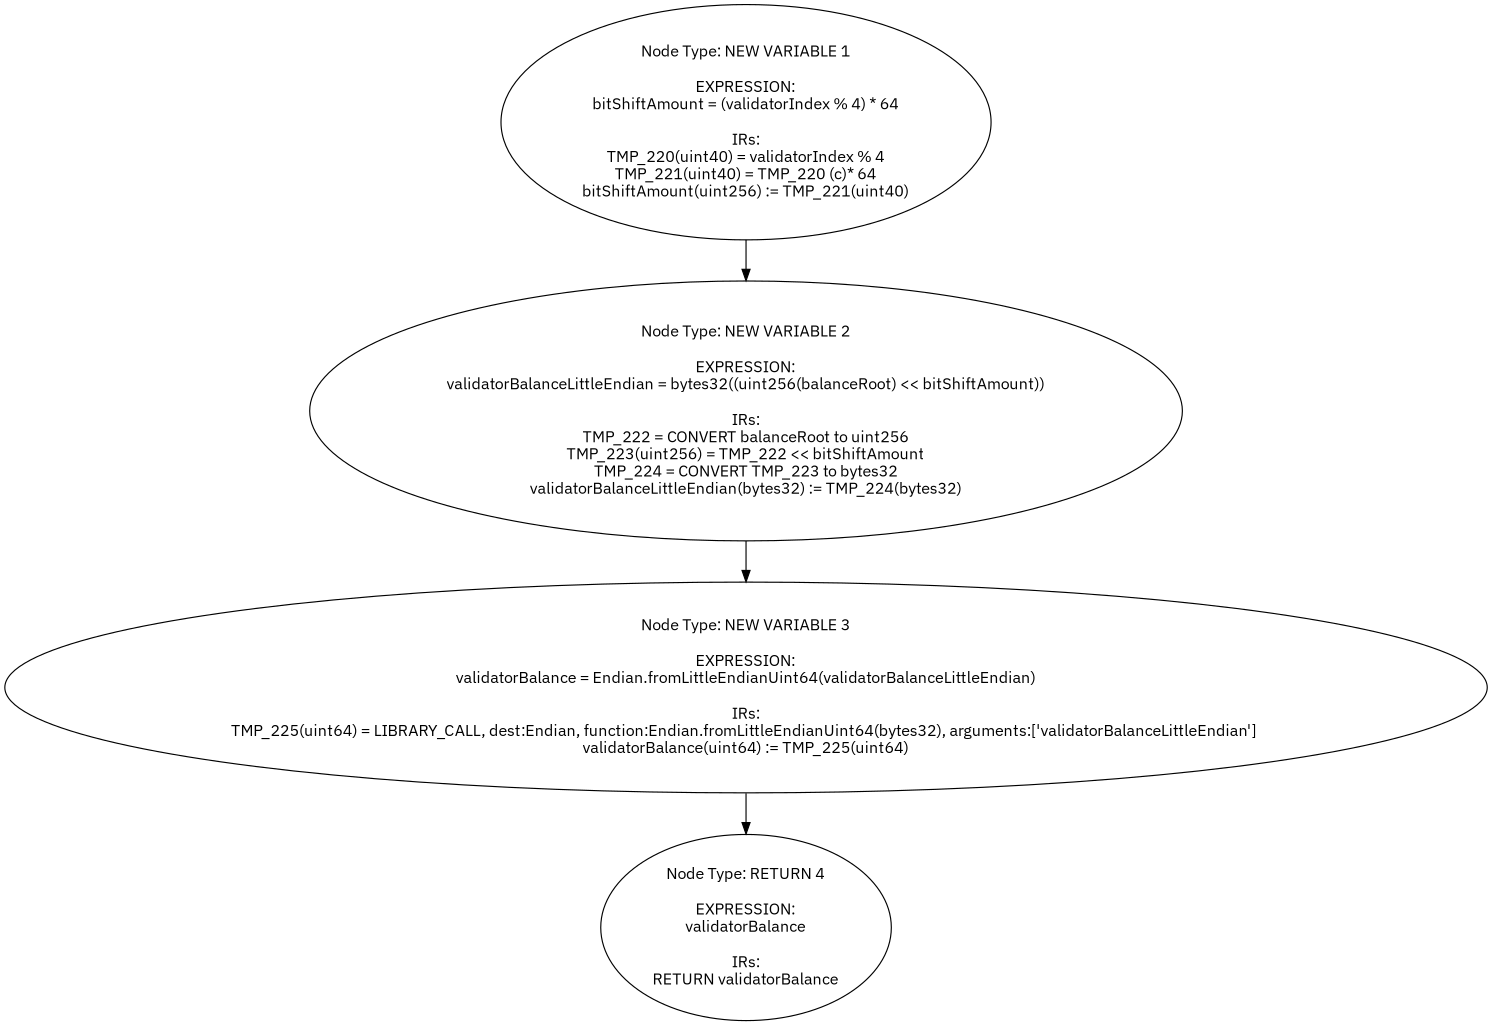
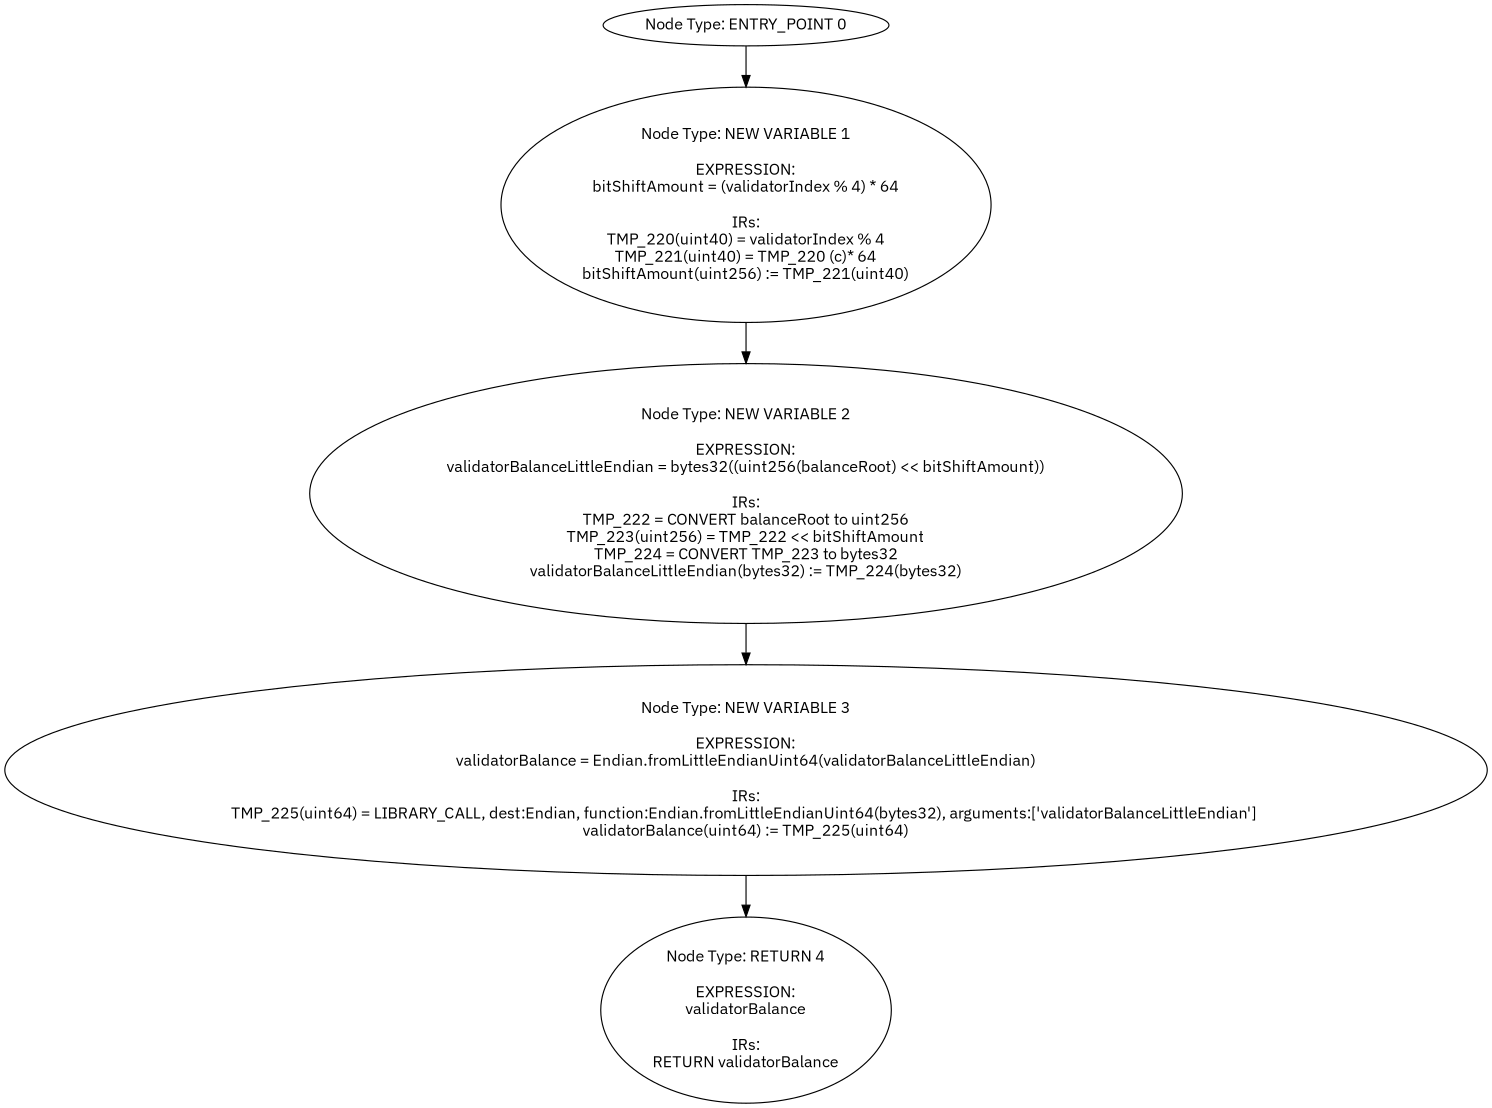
none -> (746, 25)
